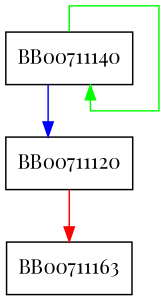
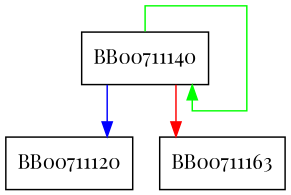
(69, 208) -> (176, 103)
